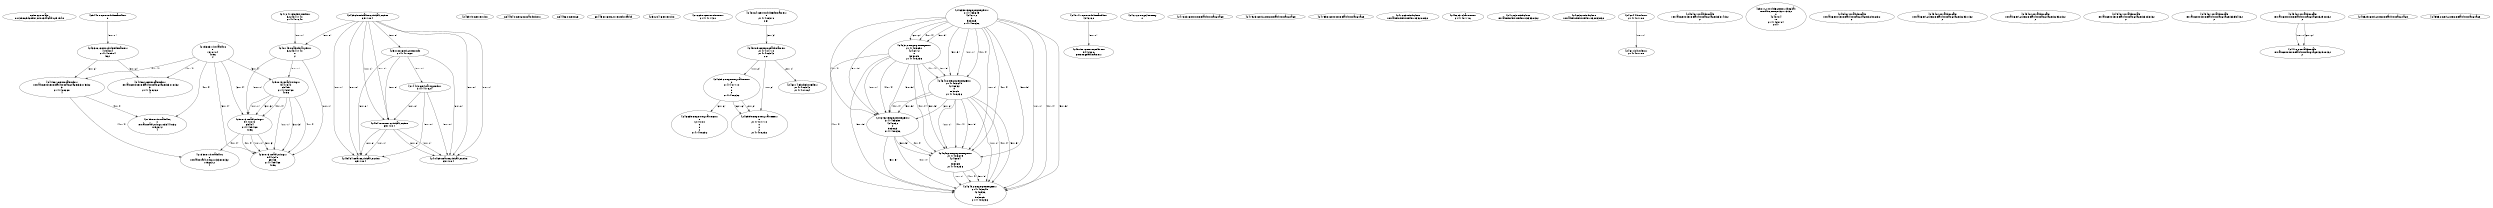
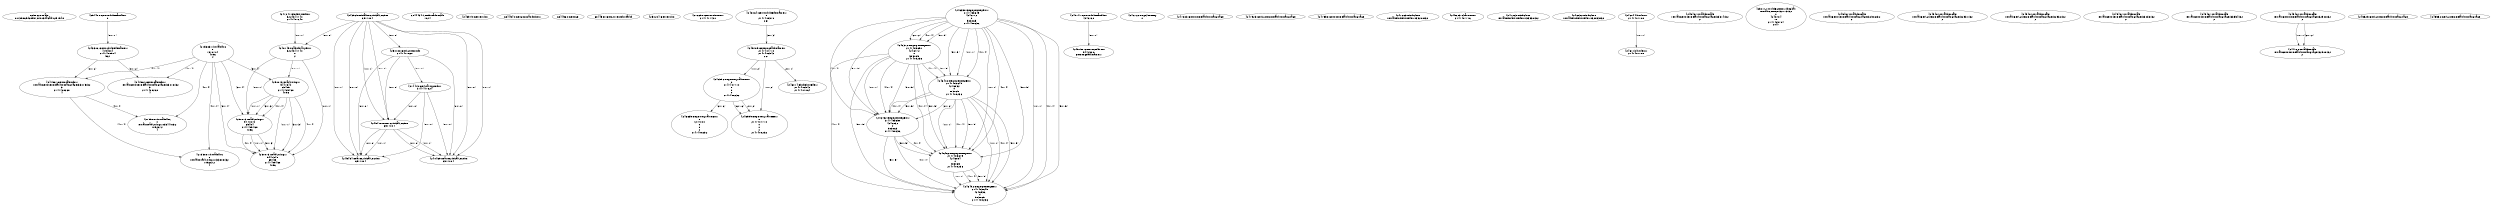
none -> (428, 17)
(231, 141) -> (210, 105)
